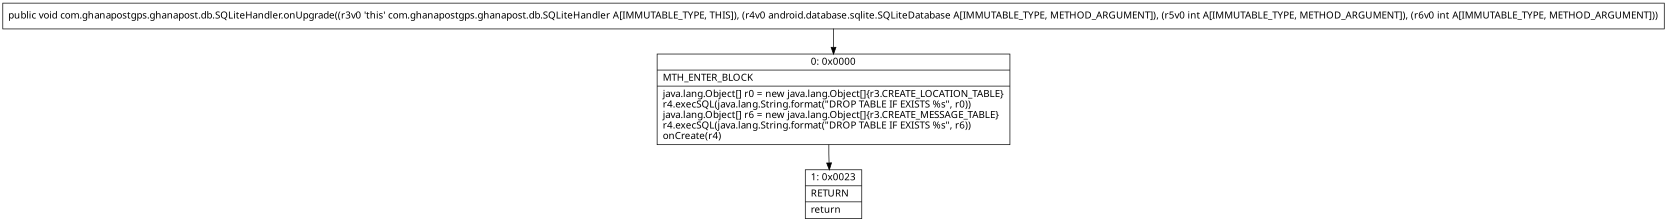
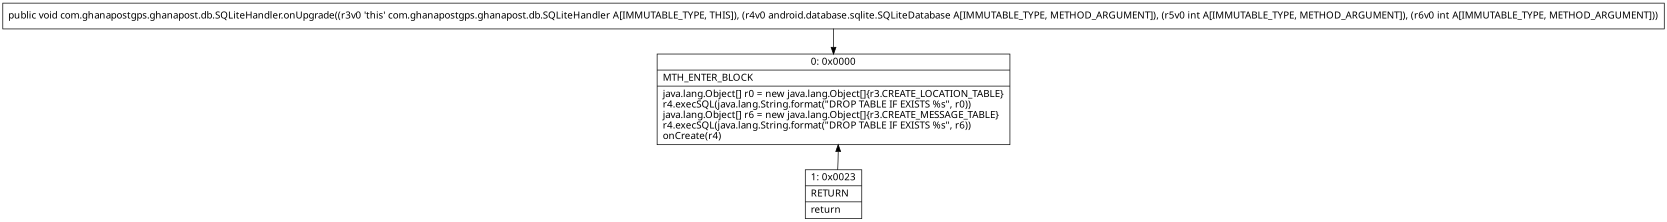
(829, 154) -> (838, 161)
